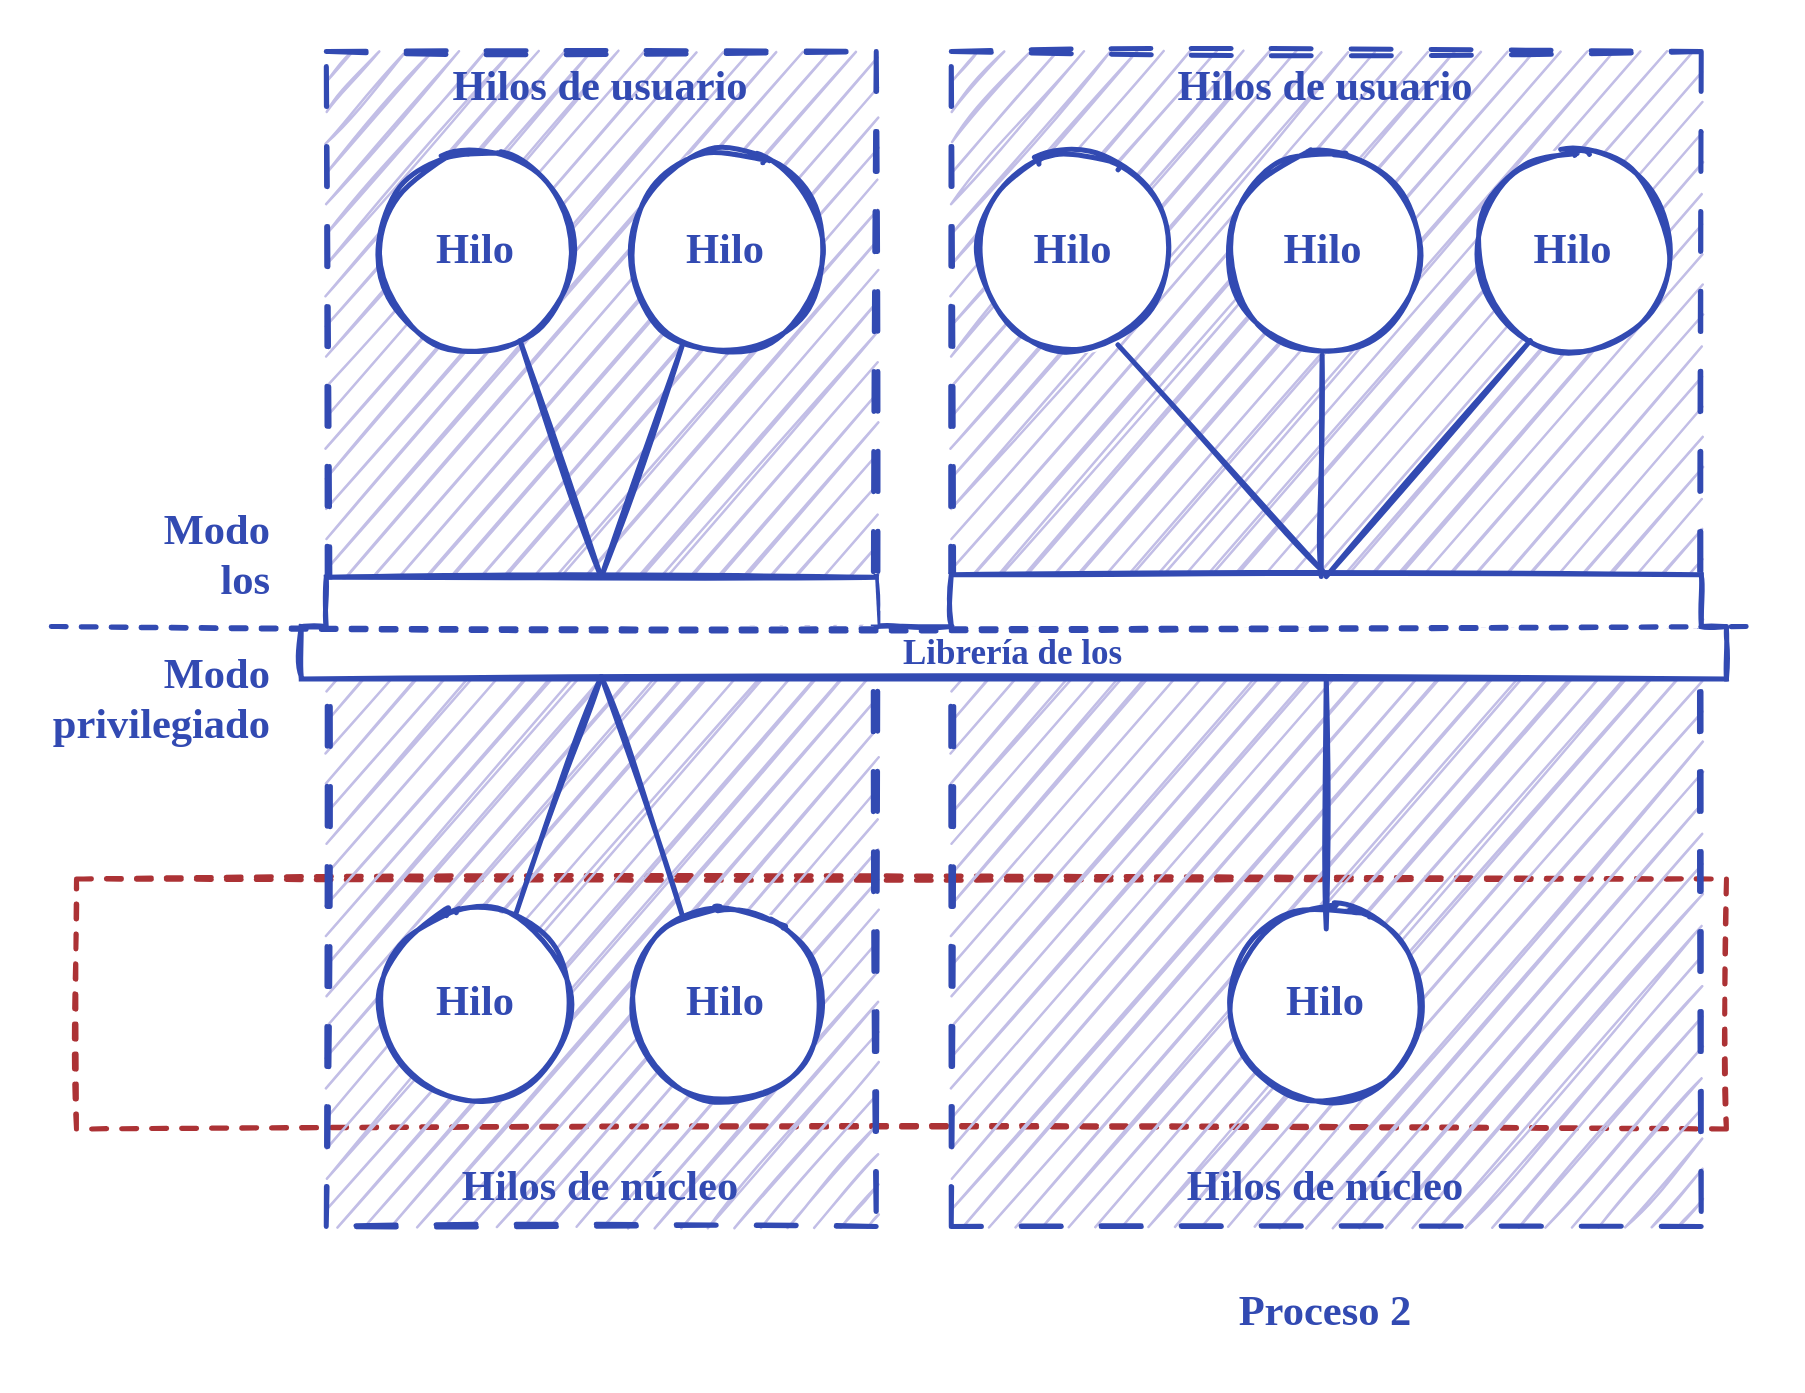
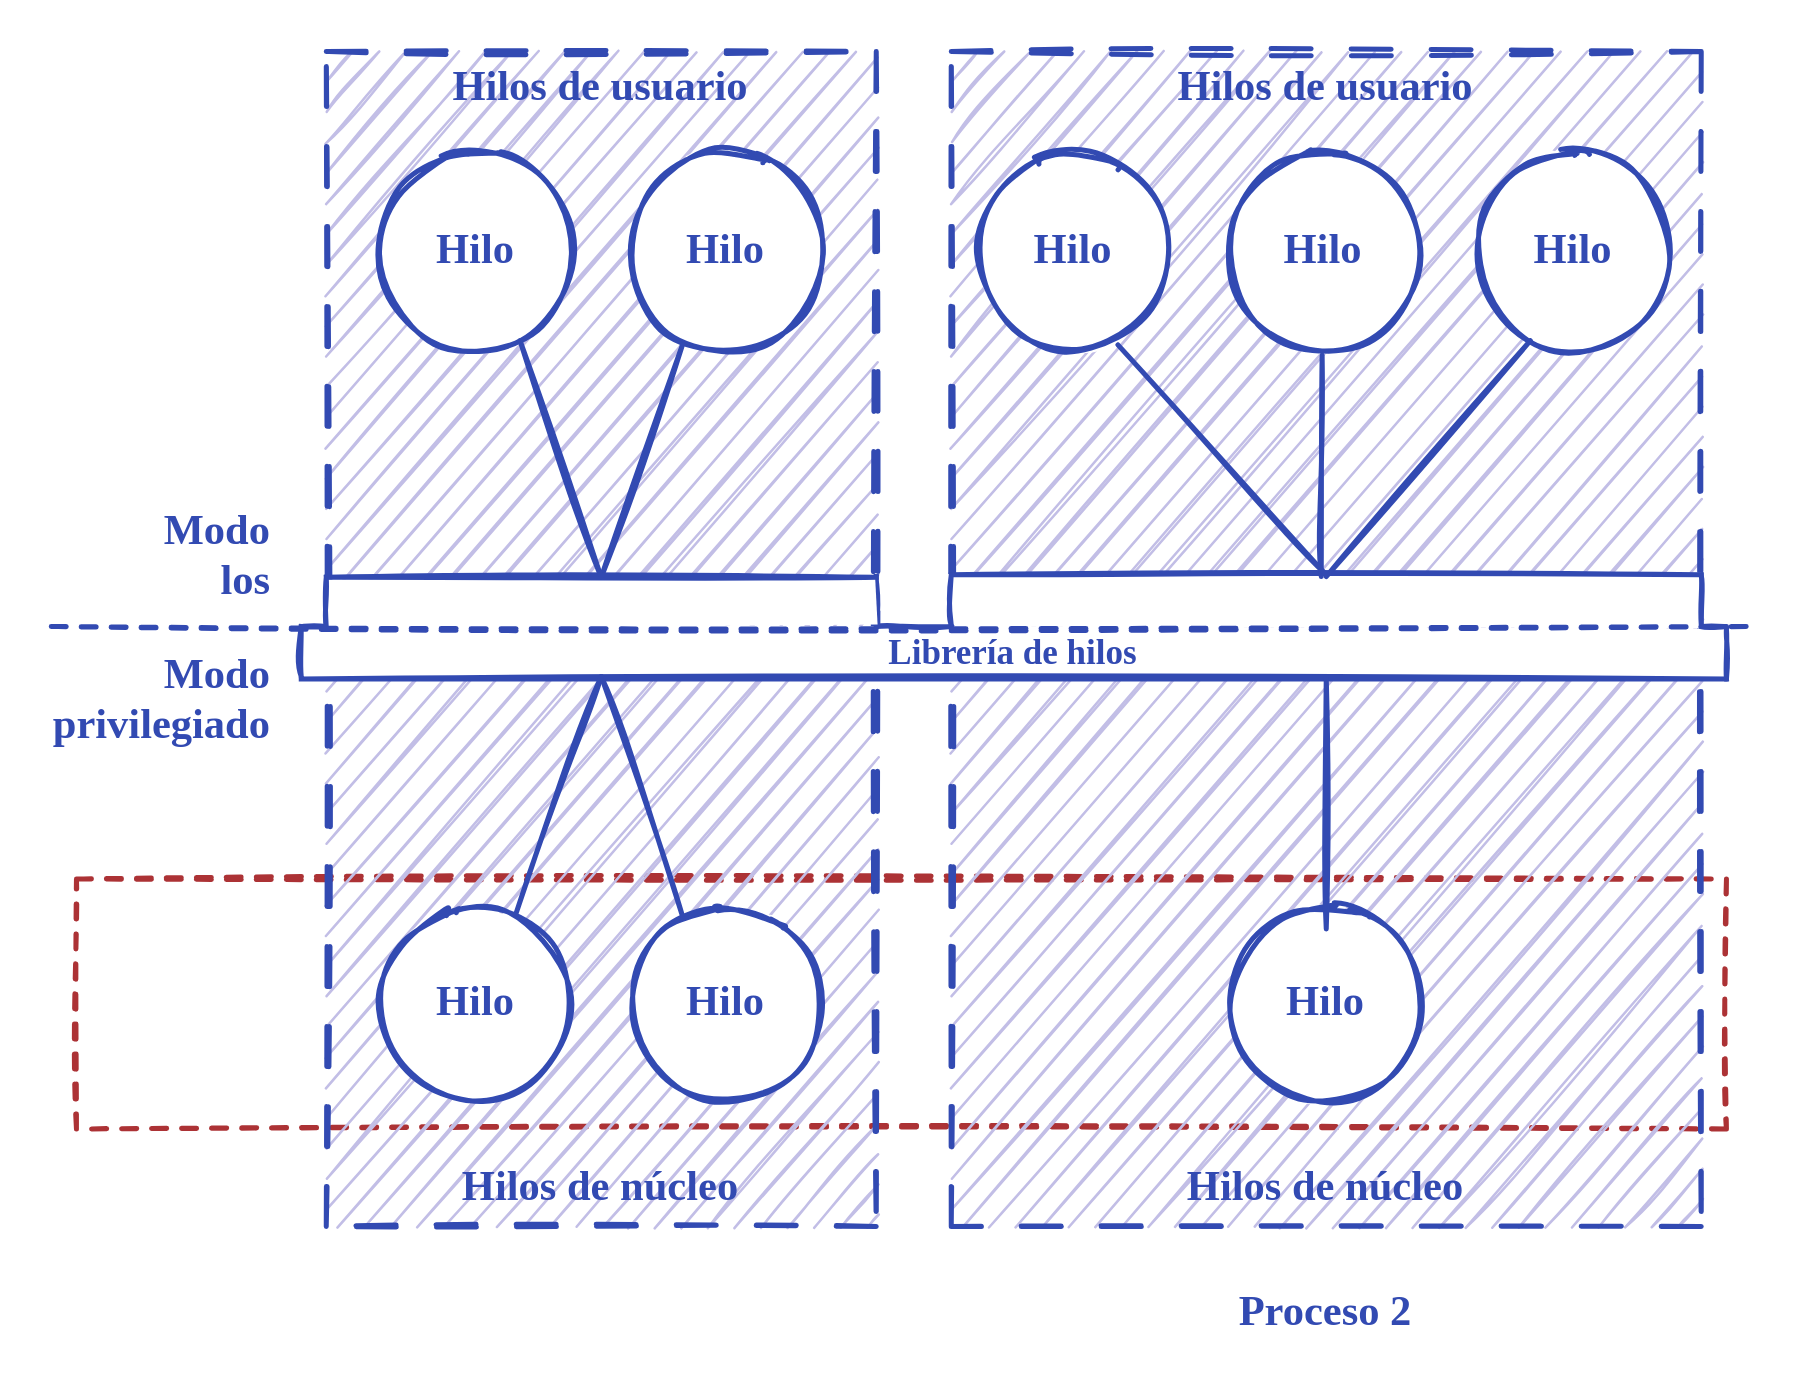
(1013, 652) -> (1013, 652)
